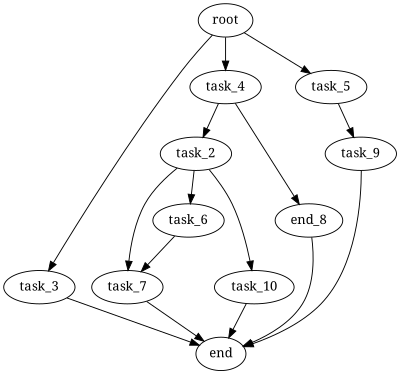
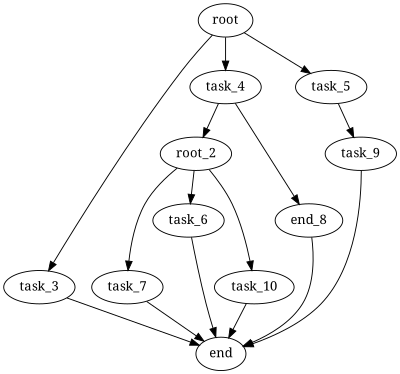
(196, 154) -> (196, 154)
(161, 250) -> (201, 283)
